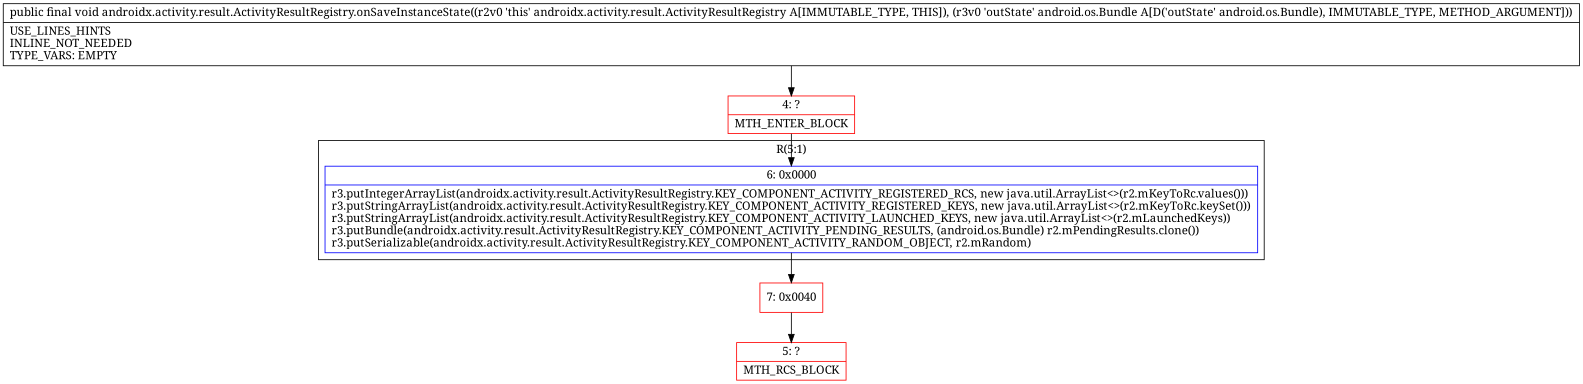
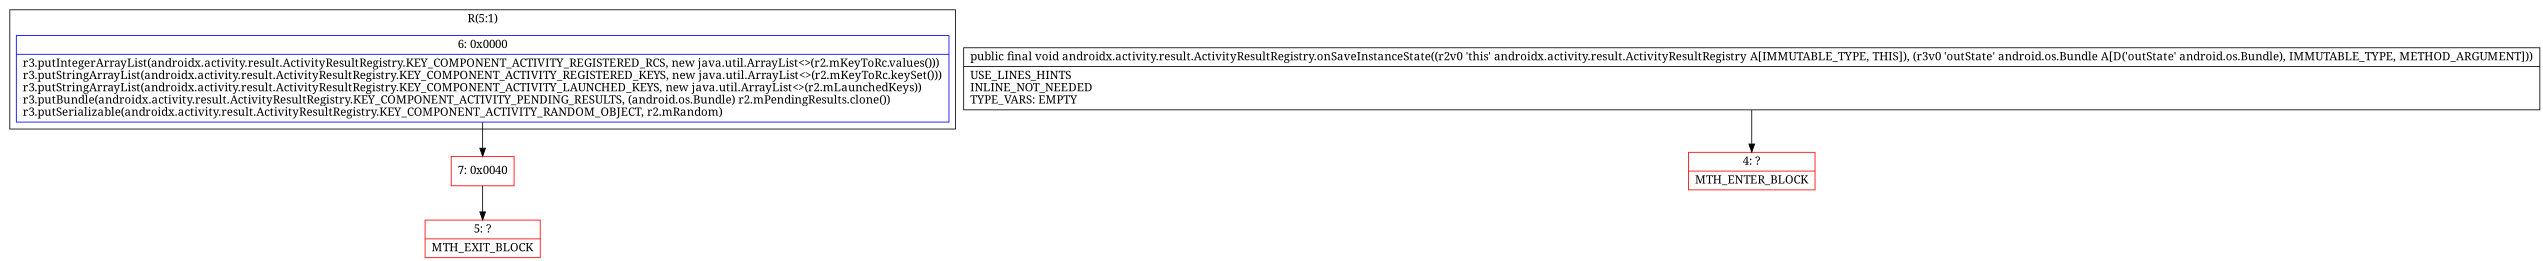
(791, 146) -> none
(791, 370) -> (483, 248)
